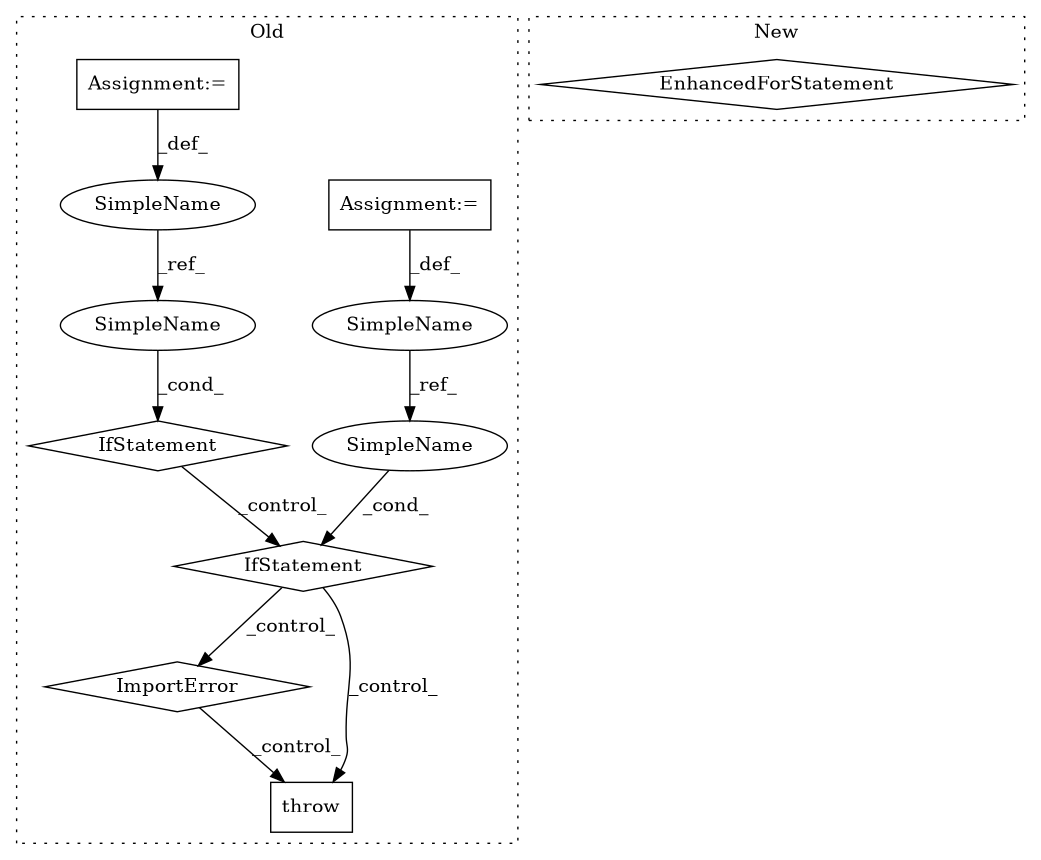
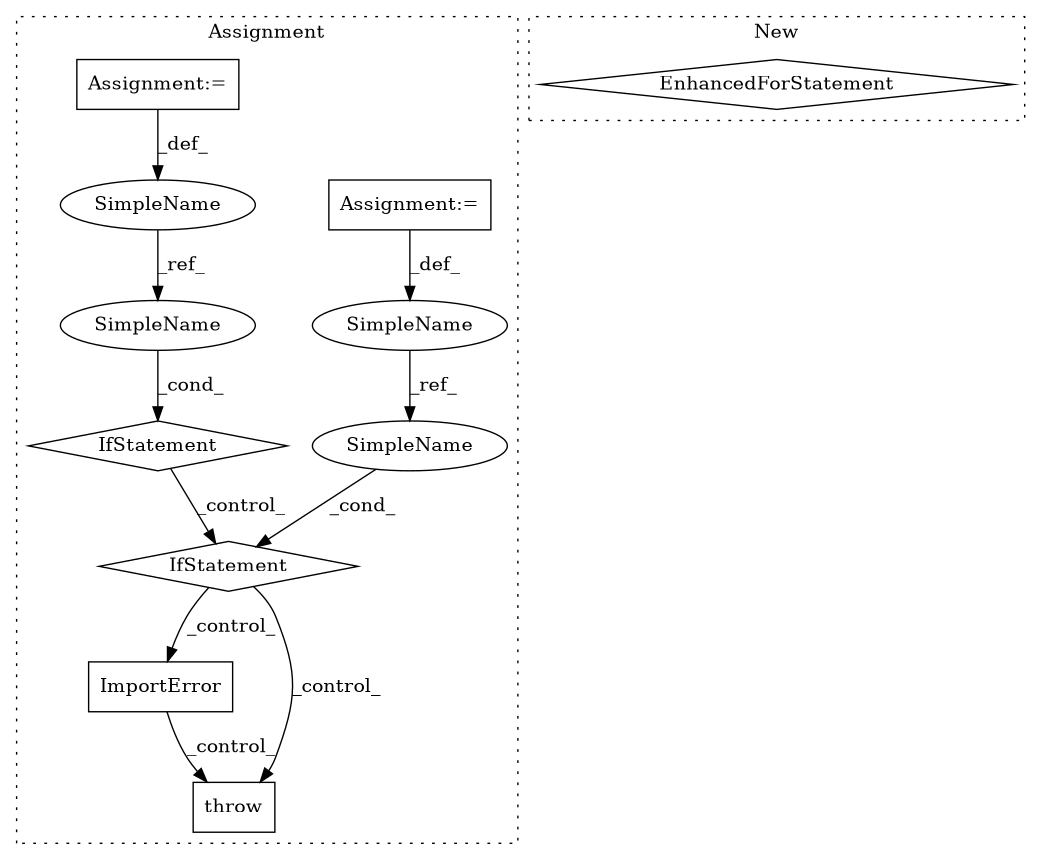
(267, 33) -> (267, 33)
(177, 687) -> (161, 687)
